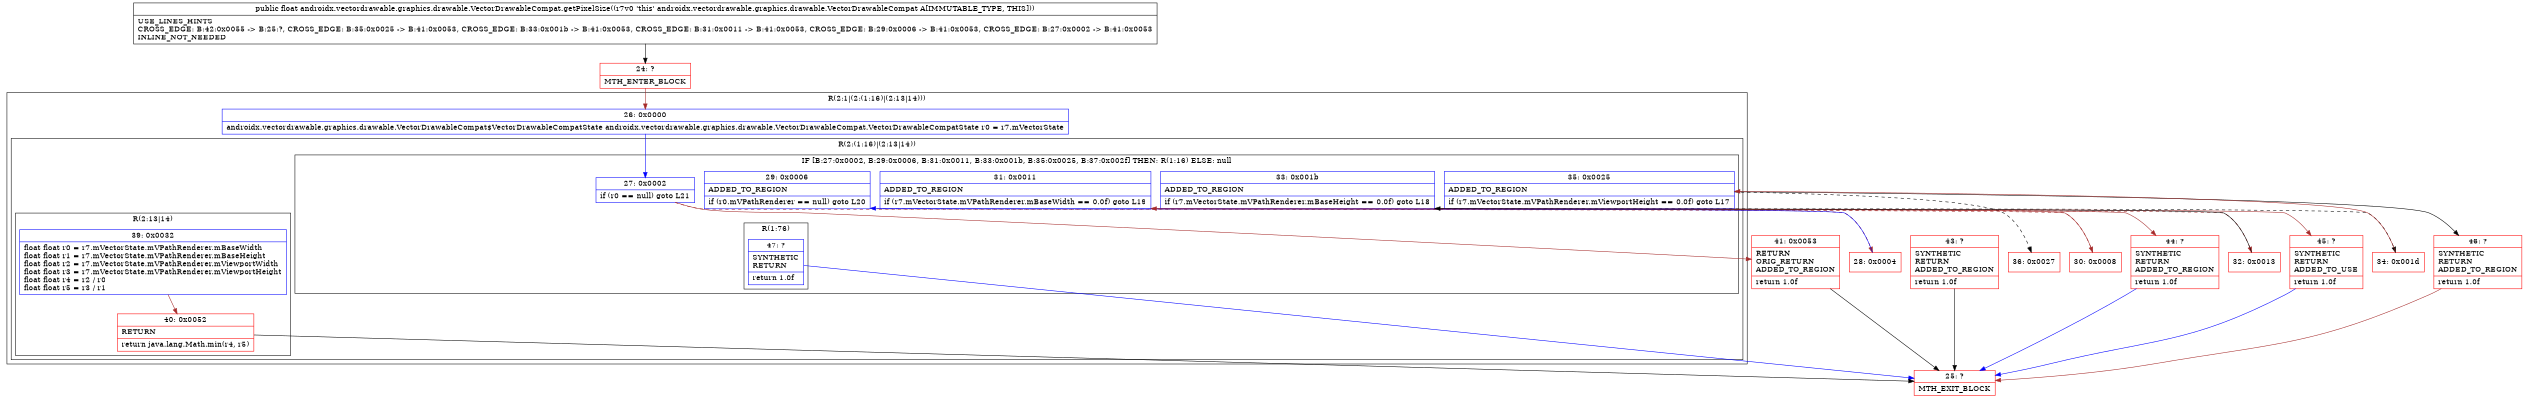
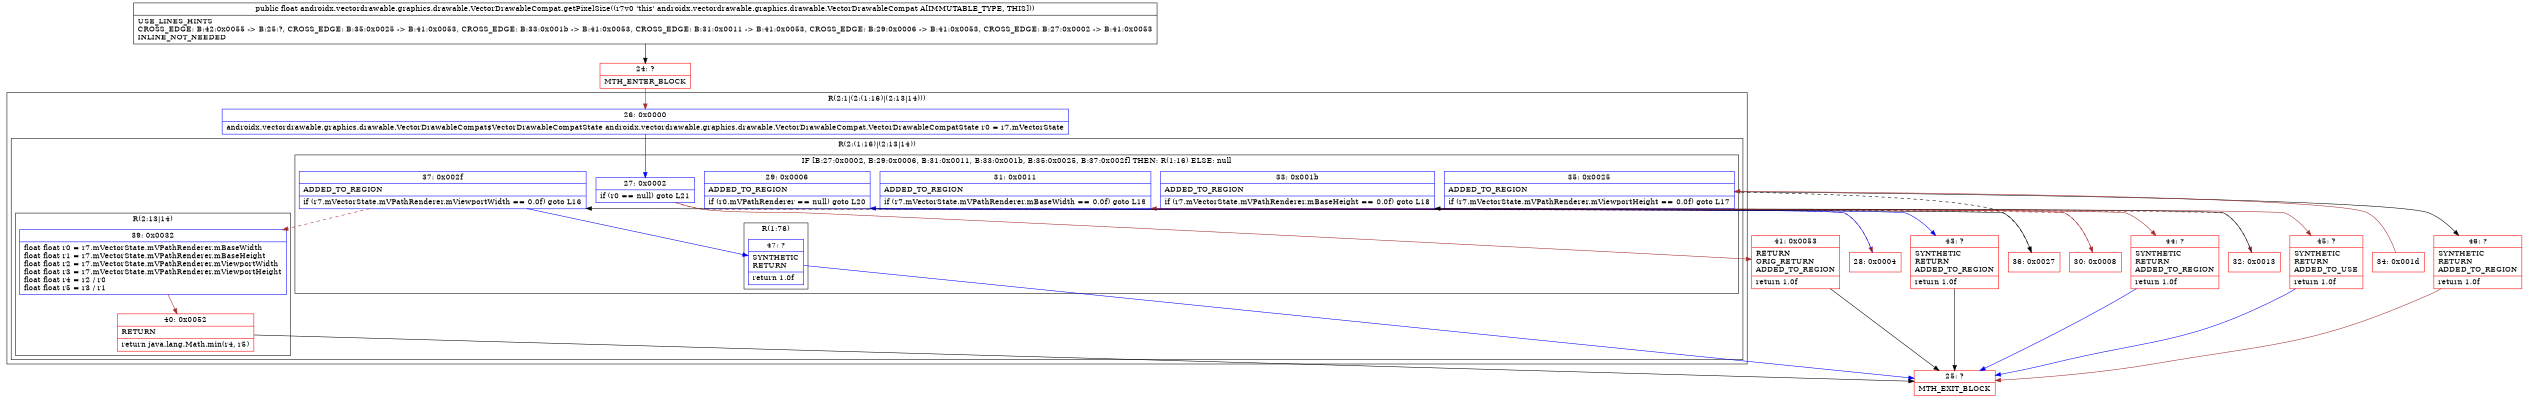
none -> (443, 190)
none -> (1404, 209)
(1923, 209) -> none
